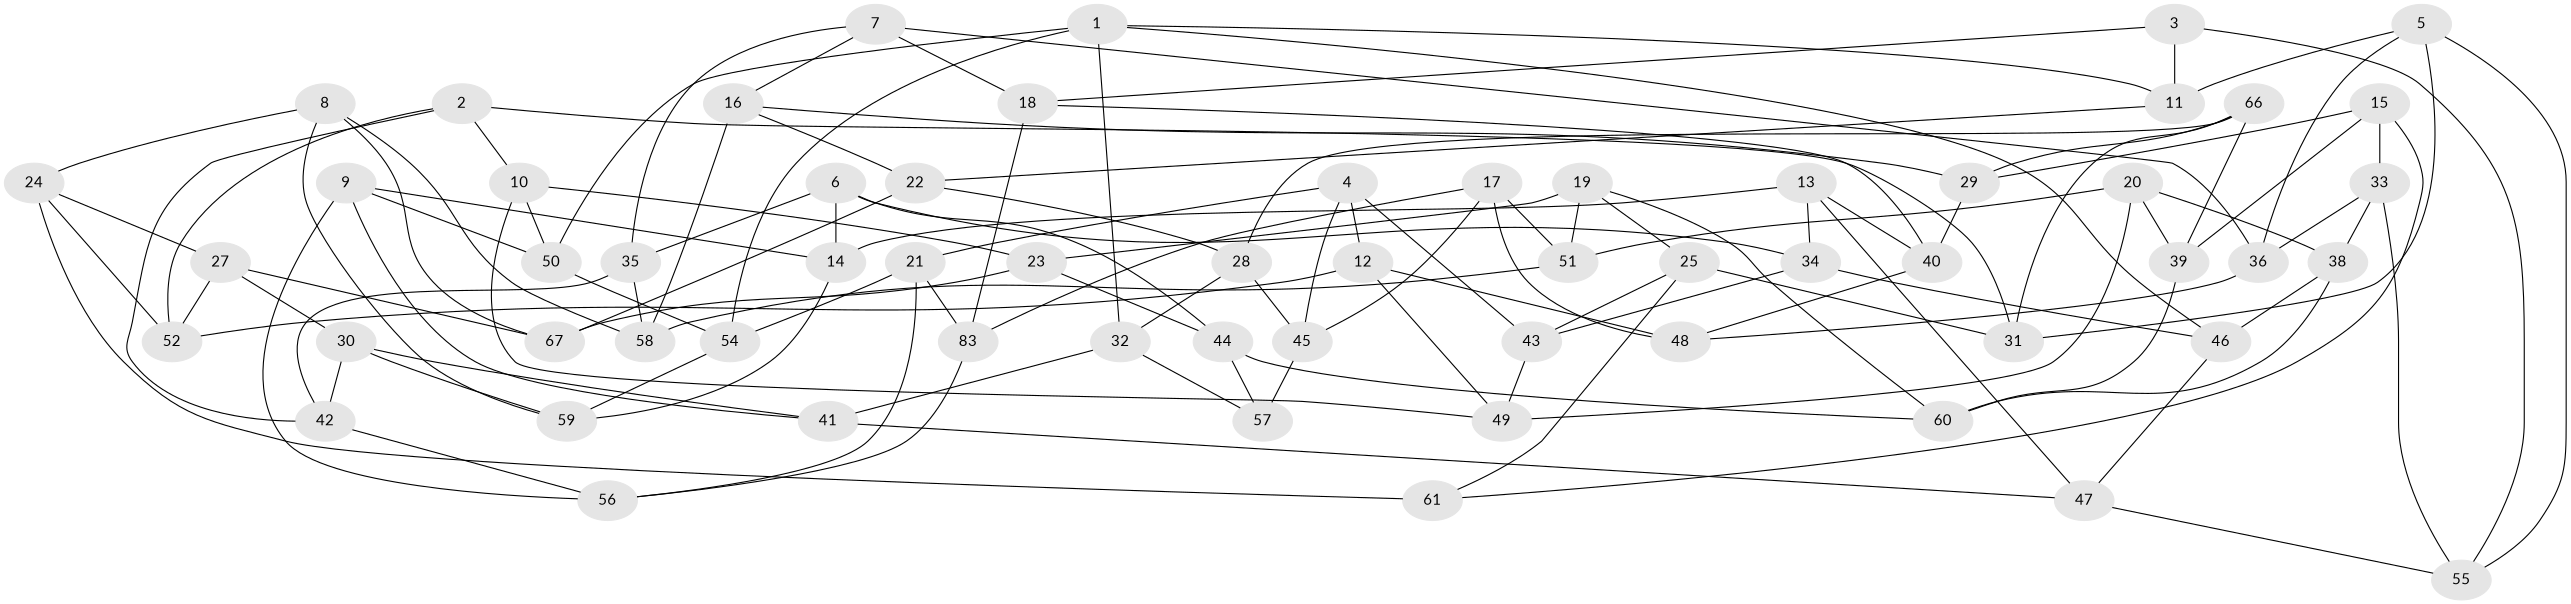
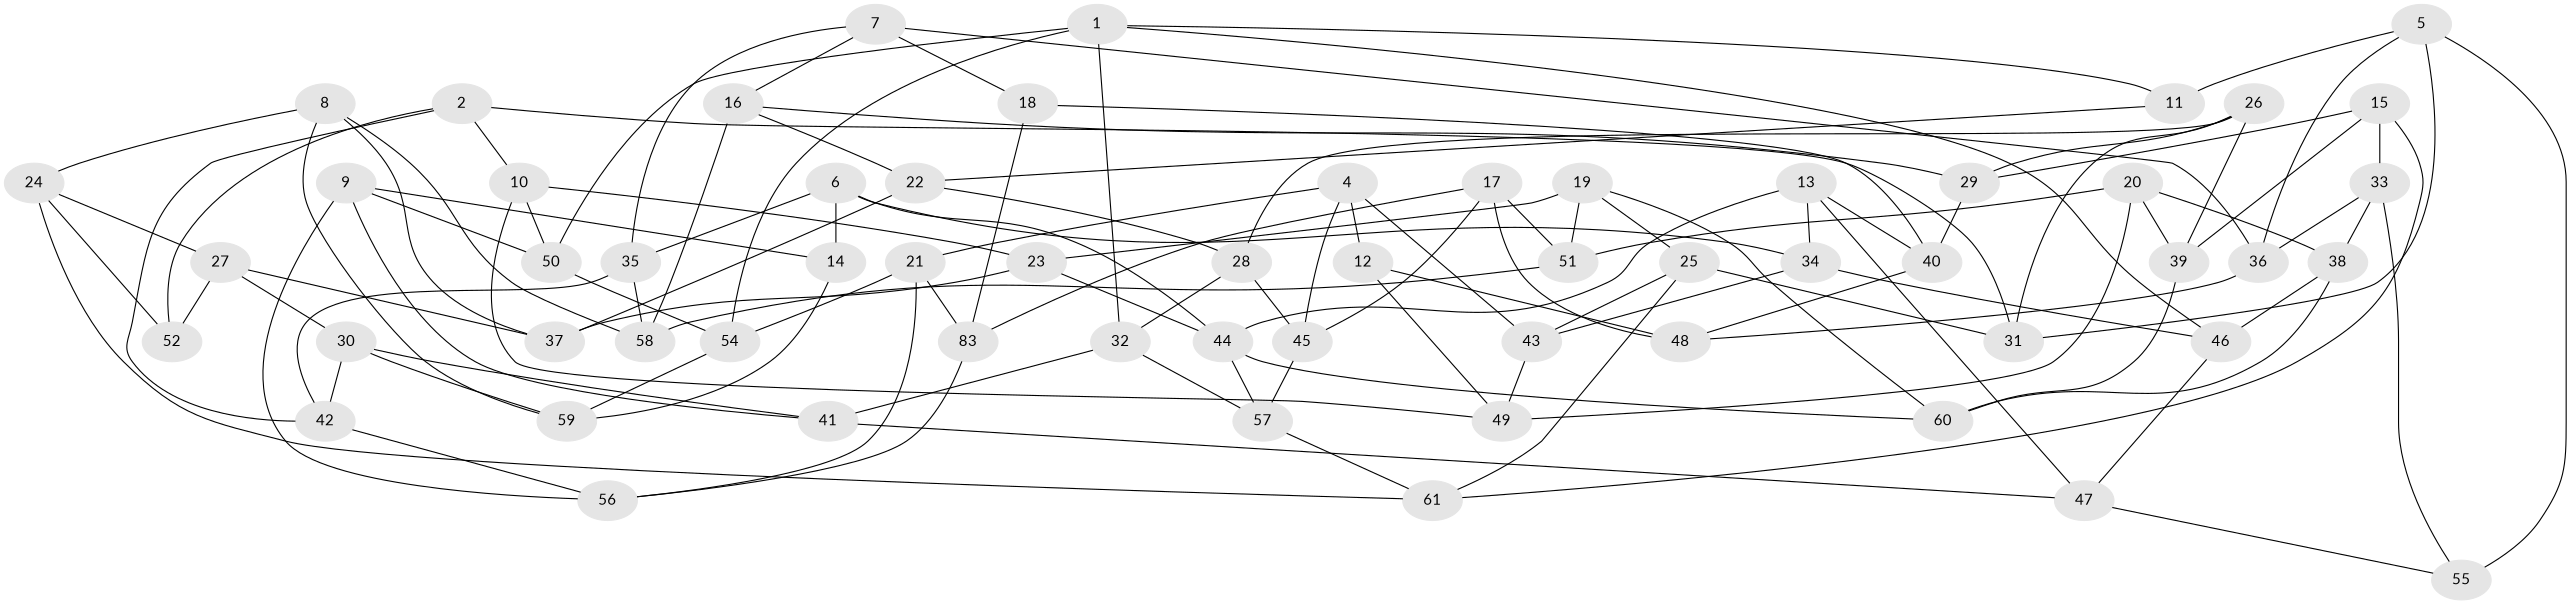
(2175, 24) -> none
(2254, 104) -> (2254, 104)
(1293, 212) -> (1512, 310)
(854, 310) -> none
(555, 342) -> (555, 342)
none -> (1348, 461)
